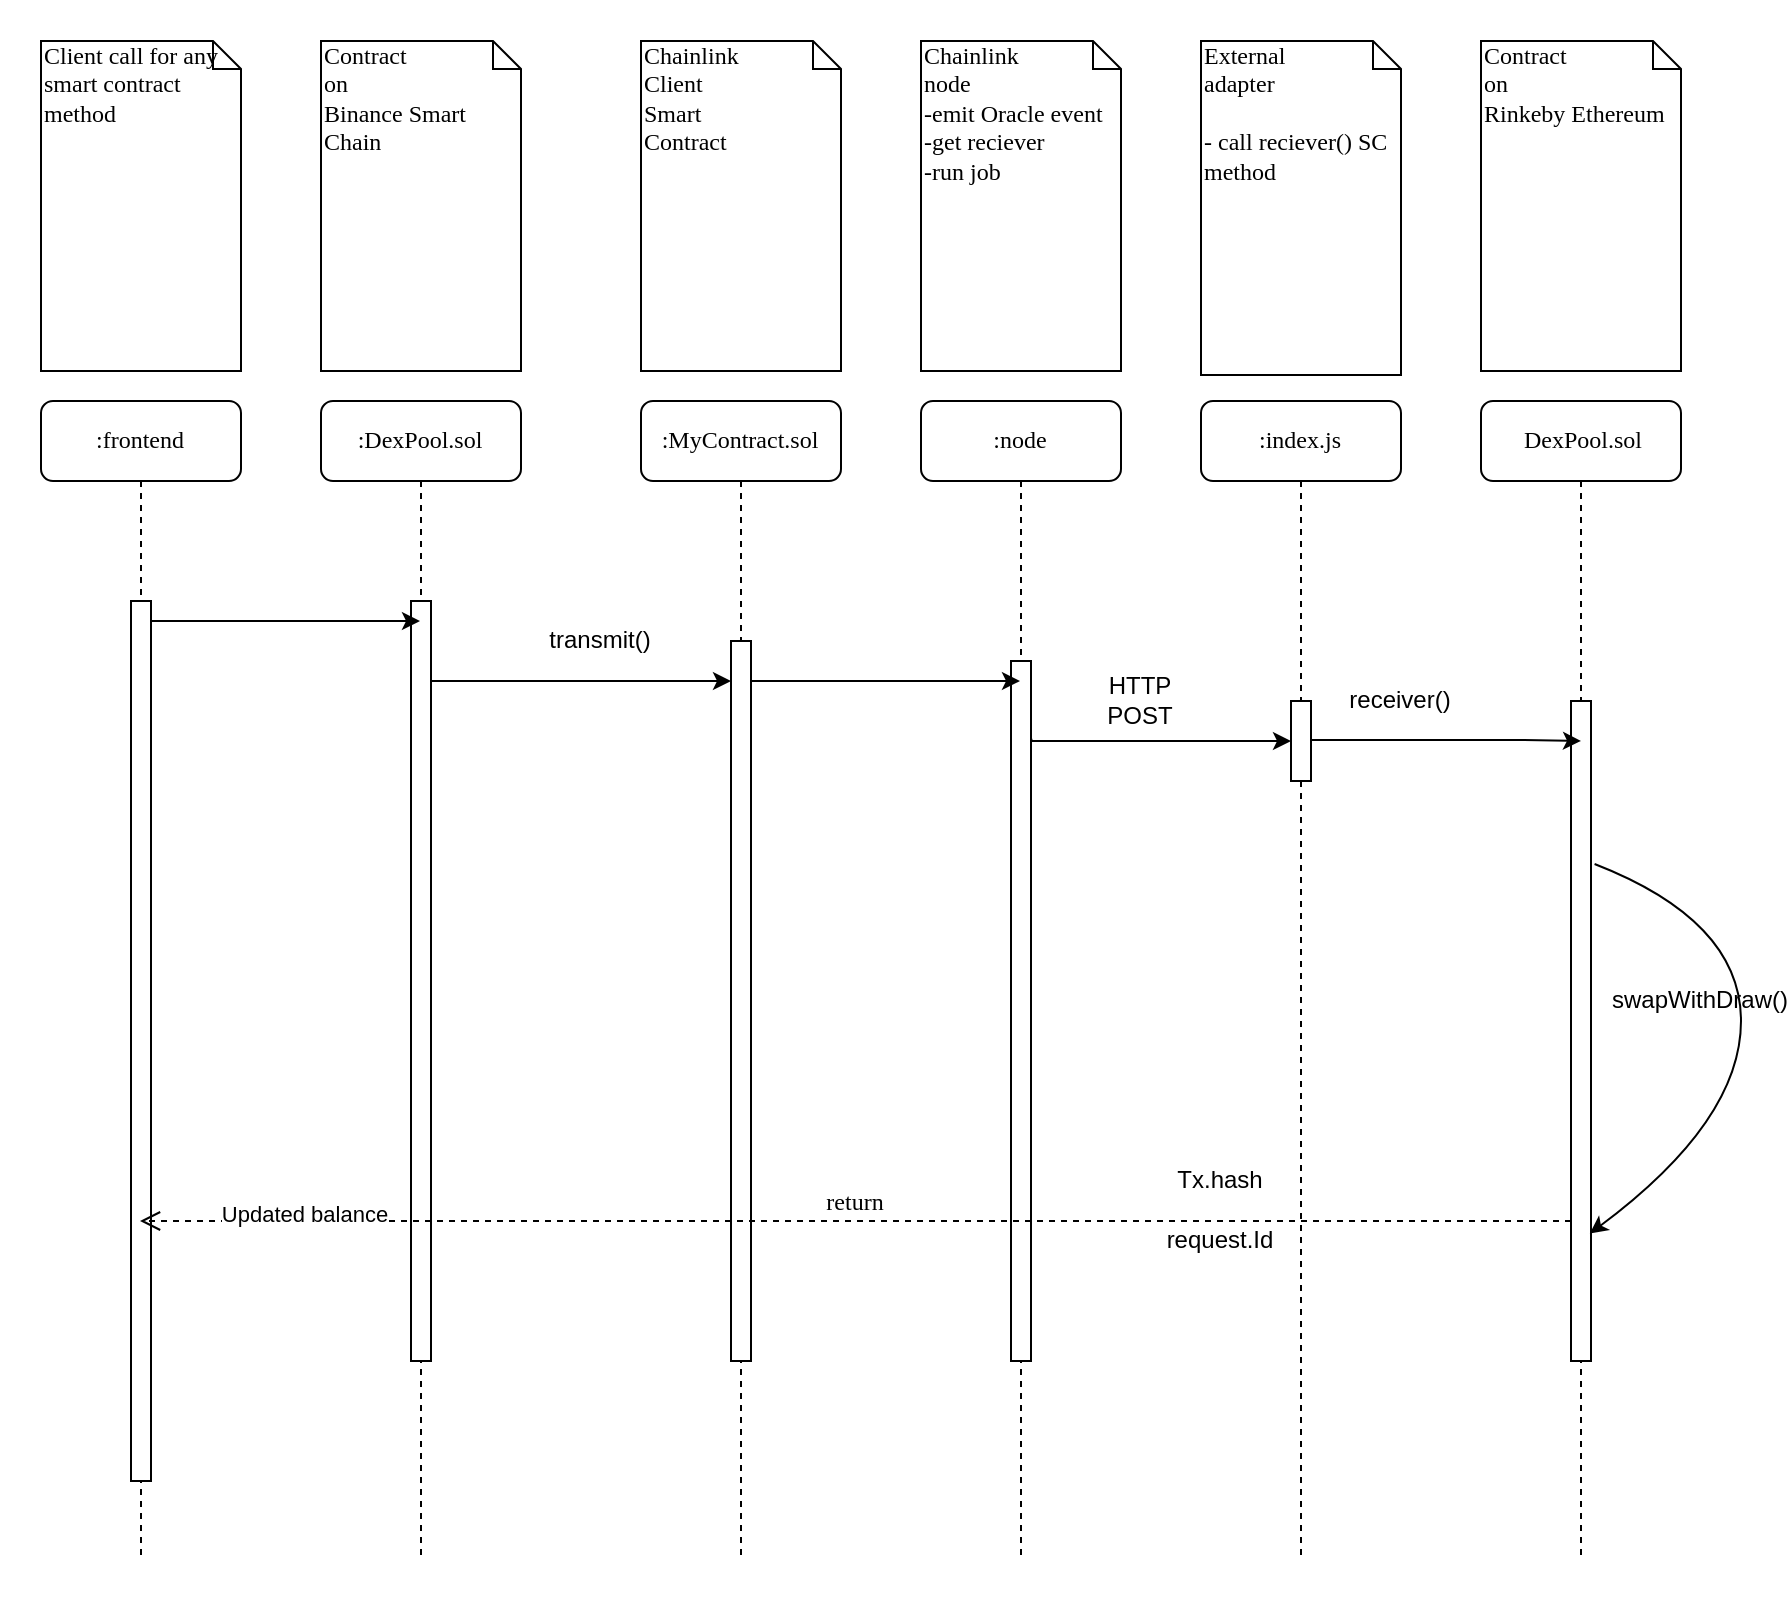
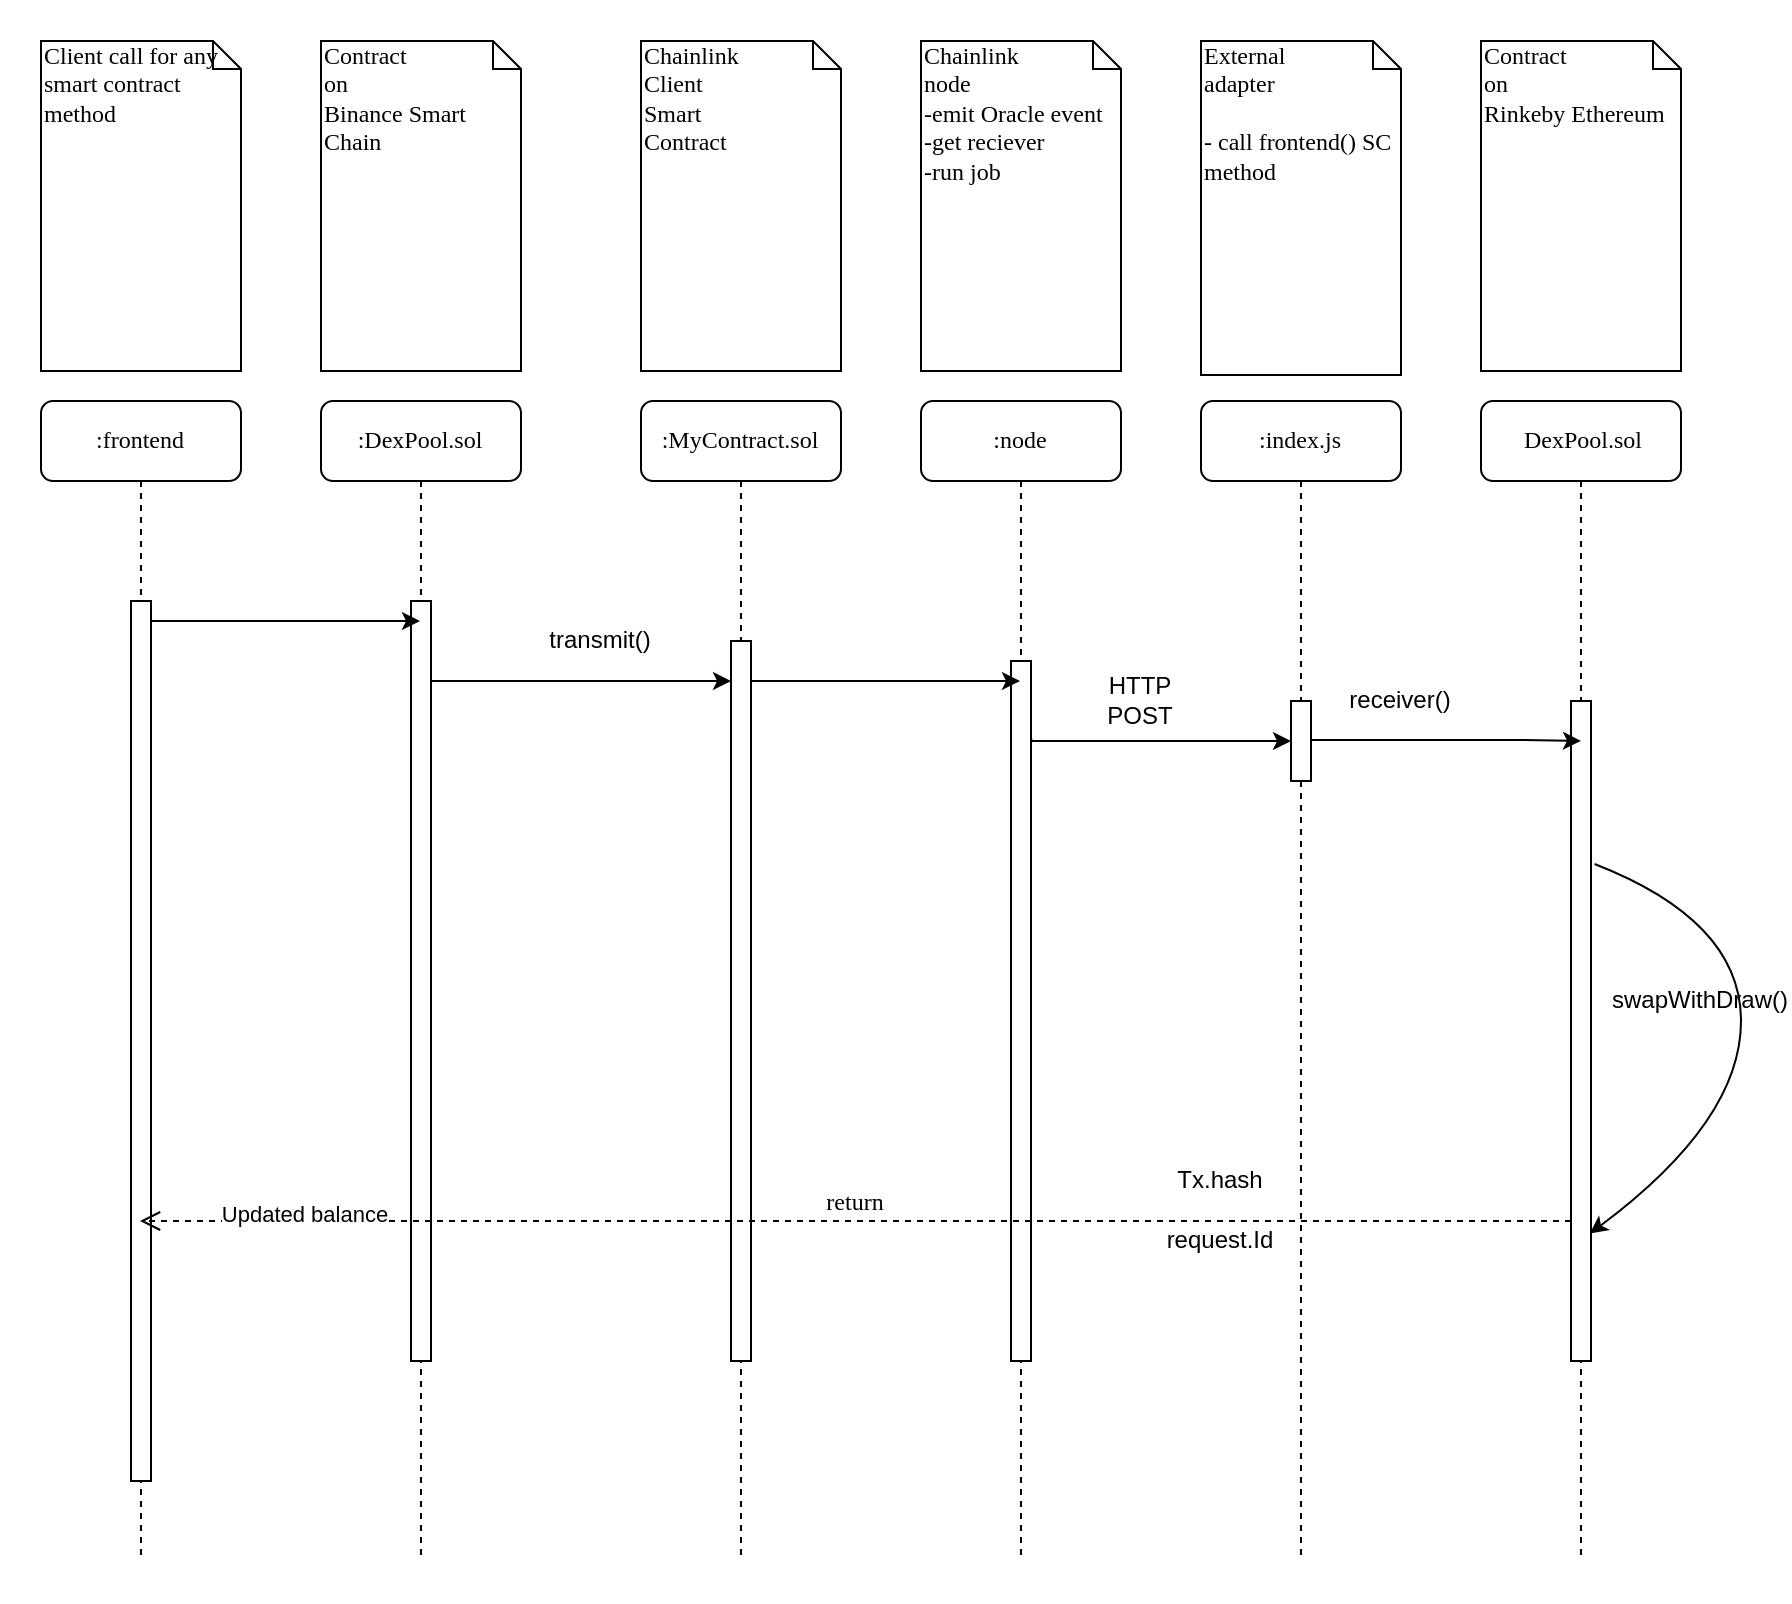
(1303, 101) -> (1303, 101)
